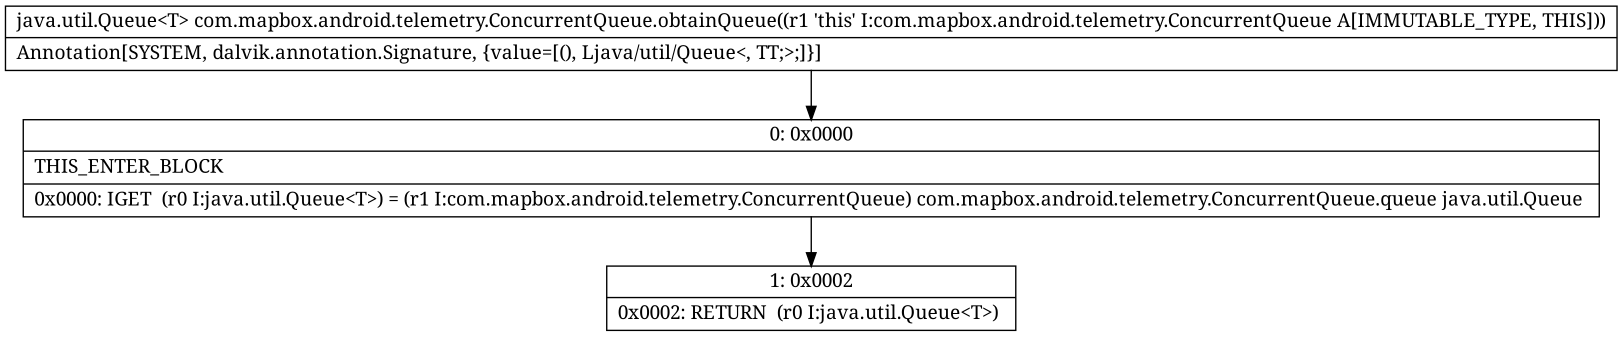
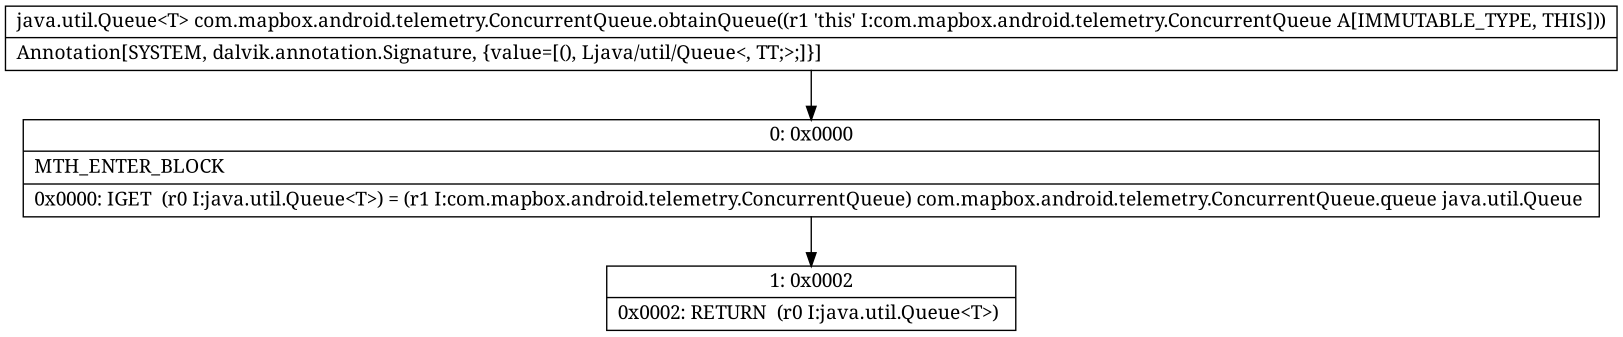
(129, 167) -> (129, 167)
